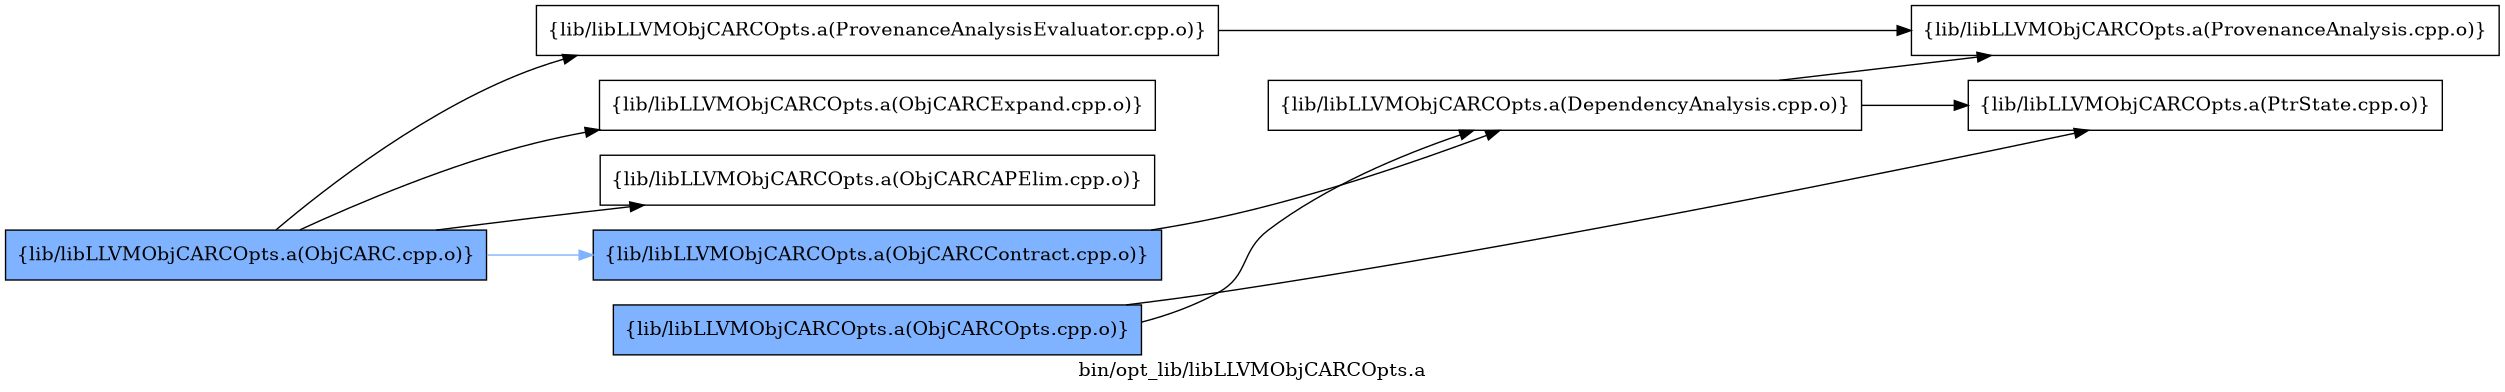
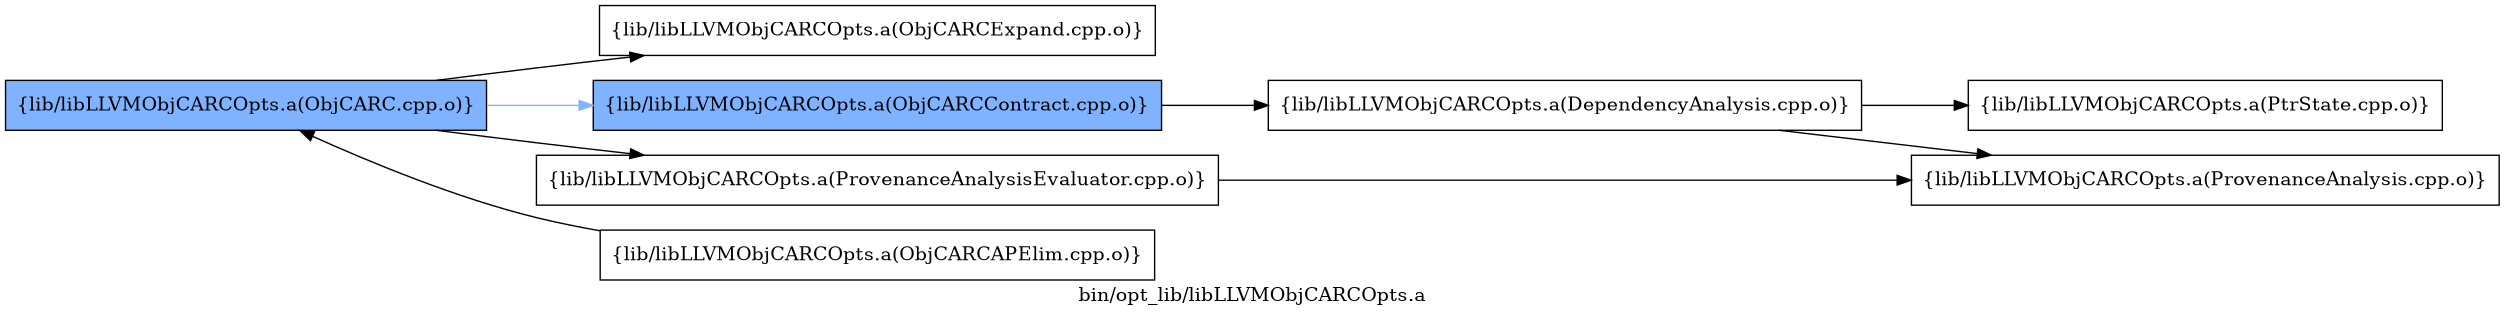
(533, 218) -> (454, 193)
(877, 330) -> none
